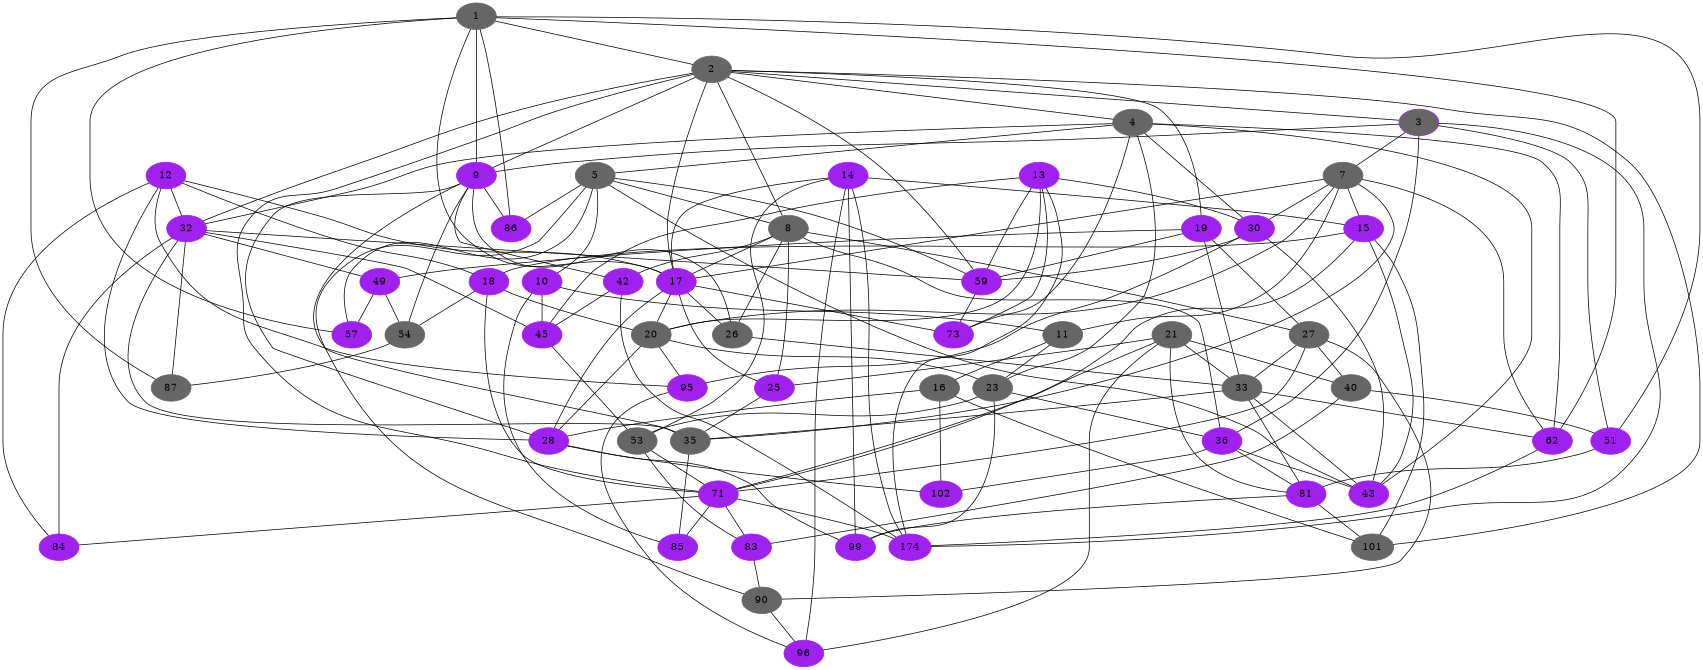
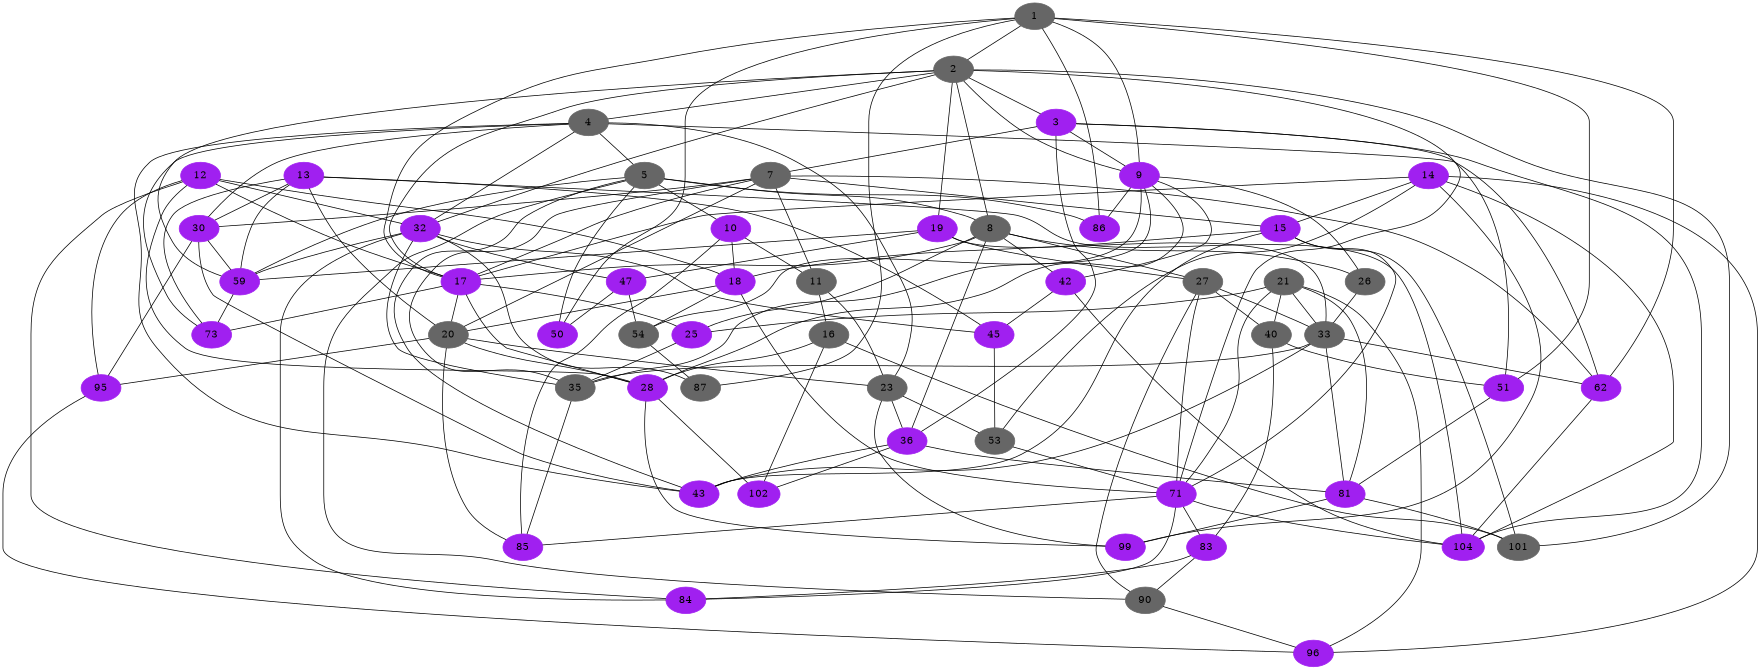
(1419, 122) -> (1056, 122)
(380, 282) -> (626, 282)
(542, 309) -> (733, 255)
(708, 312) -> none
(352, 335) -> (558, 335)
none -> (448, 455)
(688, 504) -> (949, 586)
(910, 547) -> (1463, 547)
